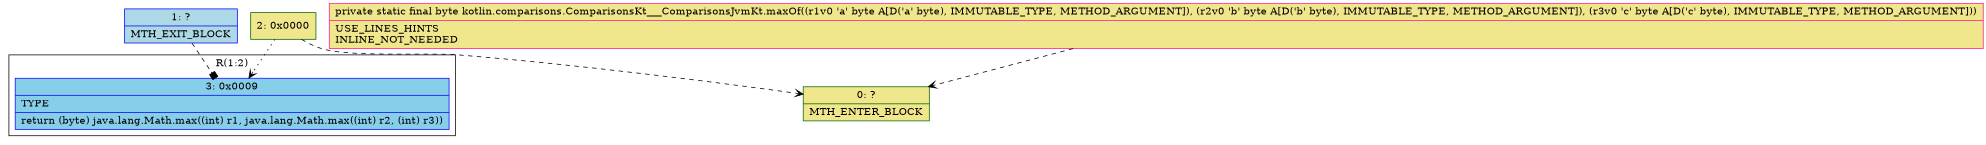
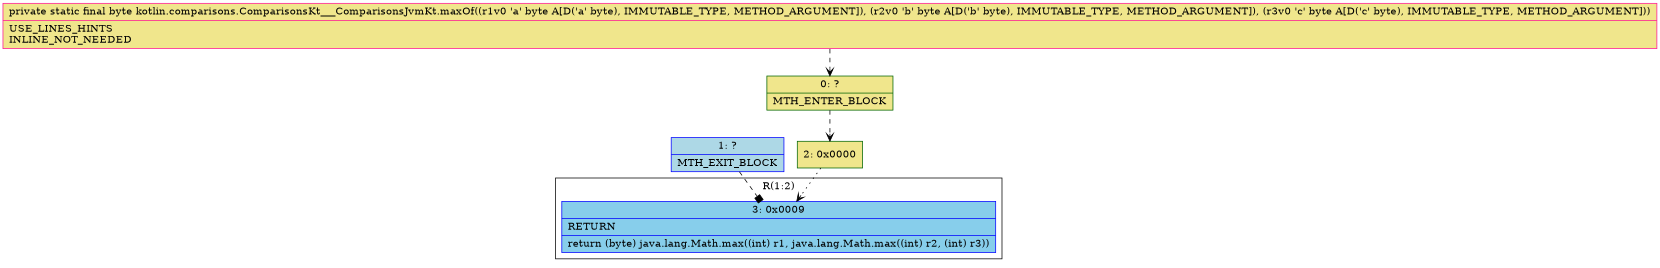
(548, 63) -> (830, 122)
(36, 103) -> (592, 227)
